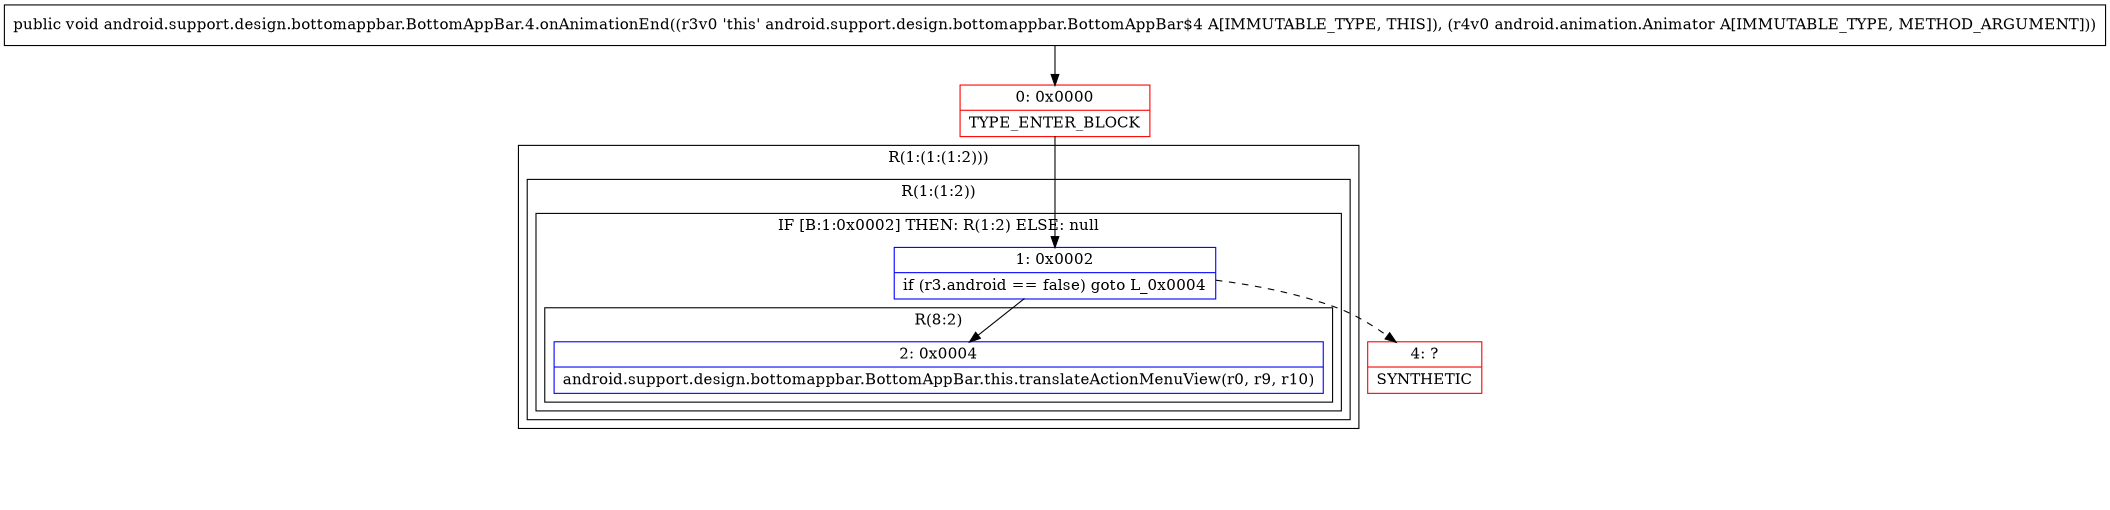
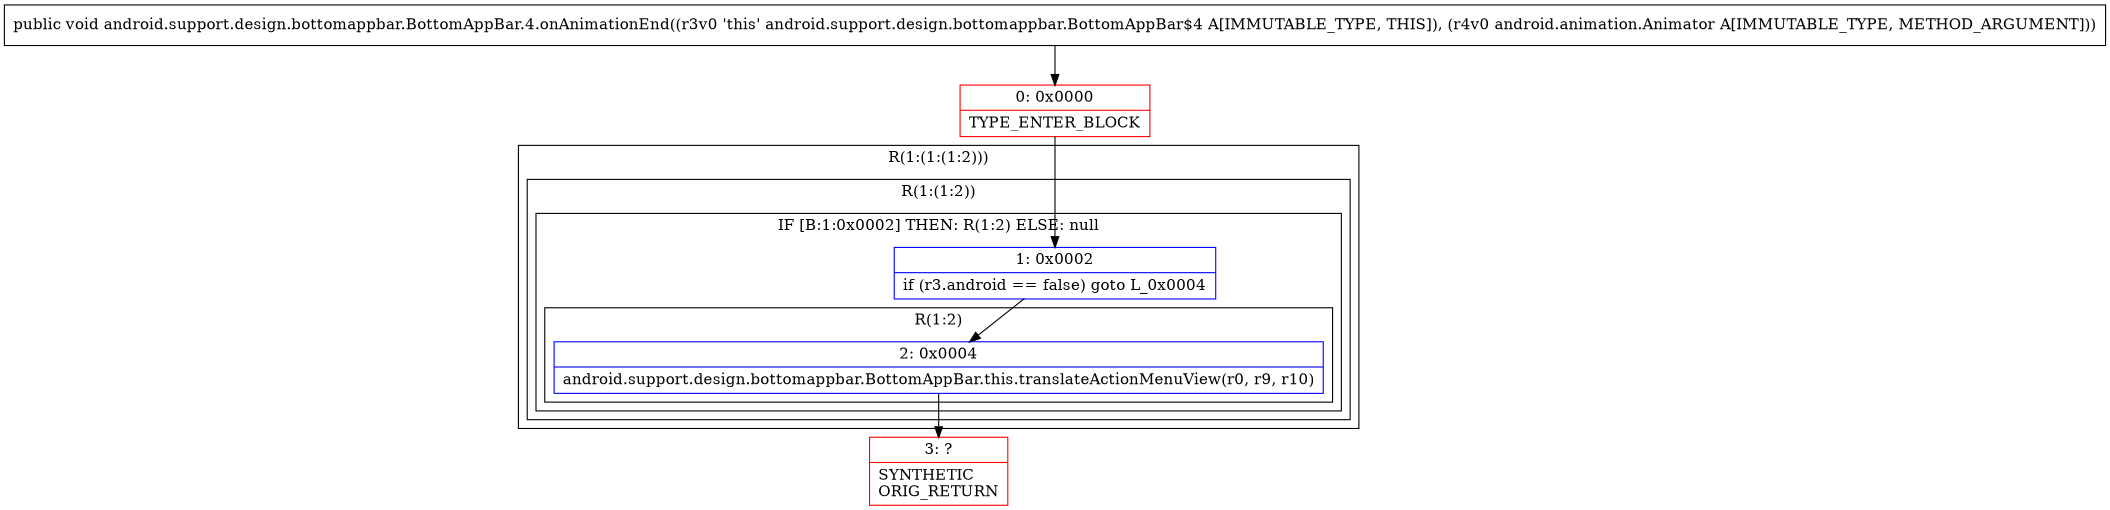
(939, 320) -> (939, 320)
(1425, 368) -> none
none -> (939, 471)
